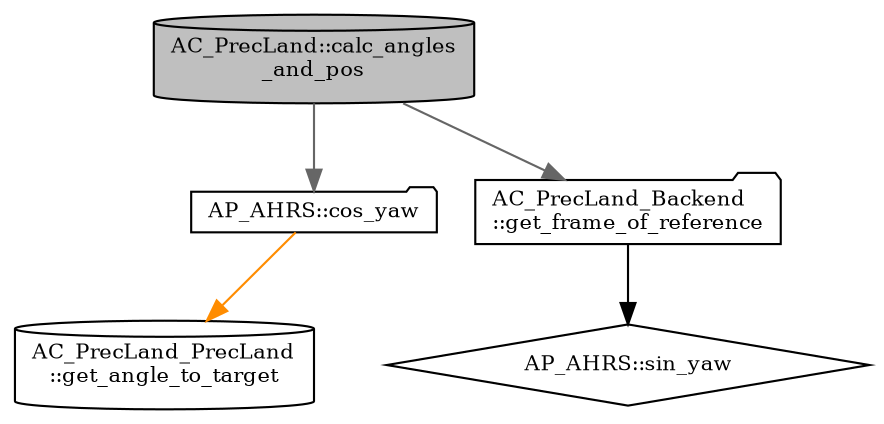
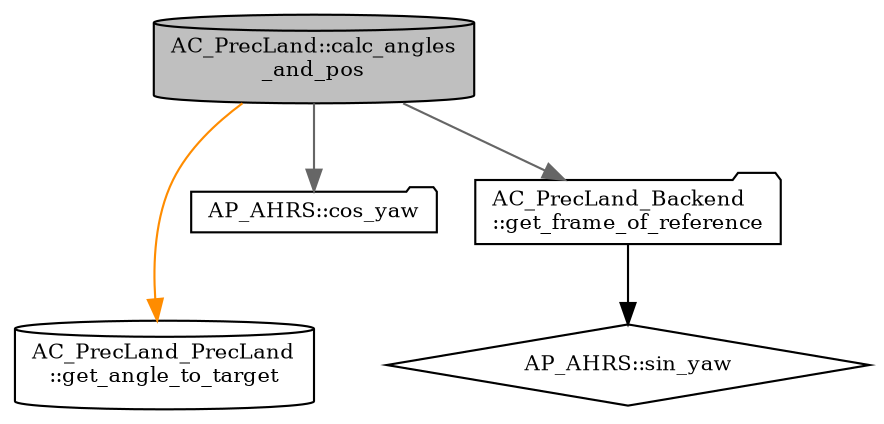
(259, 269) -> (170, 188)
